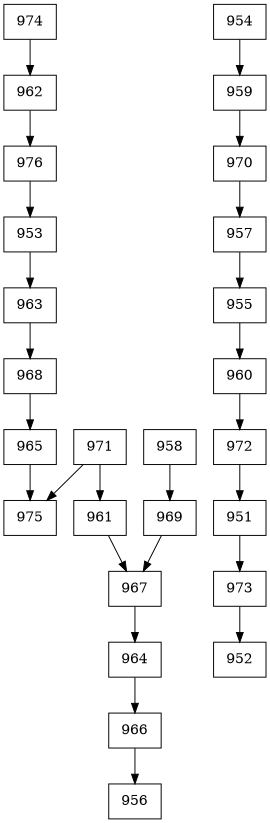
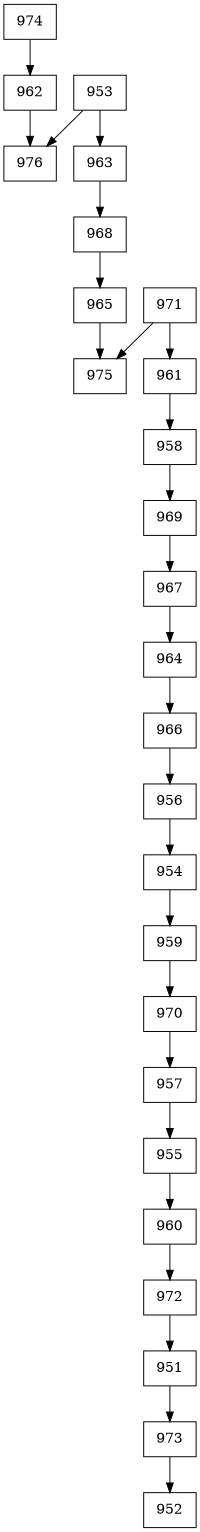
(30, 194) -> (68, 125)
(115, 549) -> (170, 407)
none -> (170, 832)
